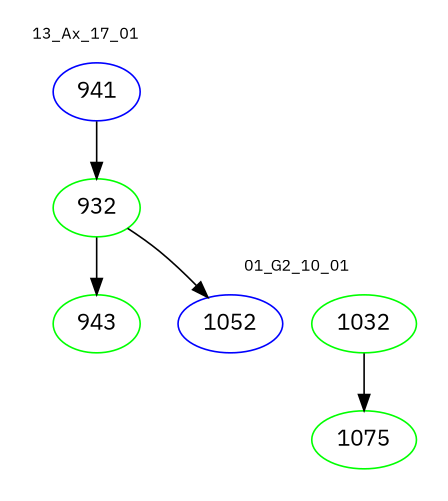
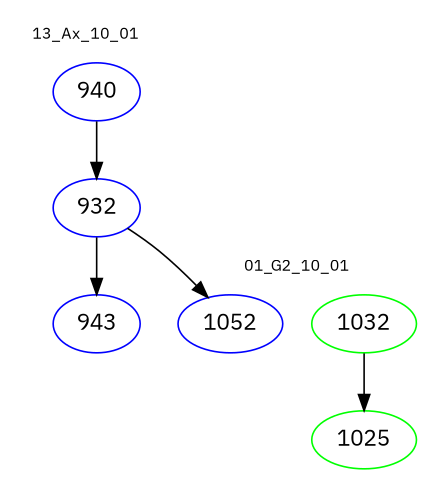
(86, 35) -> (86, 35)
(97, 92) -> (97, 92)
(97, 208) -> (97, 208)
(97, 324) -> (97, 324)
(364, 440) -> (364, 440)
